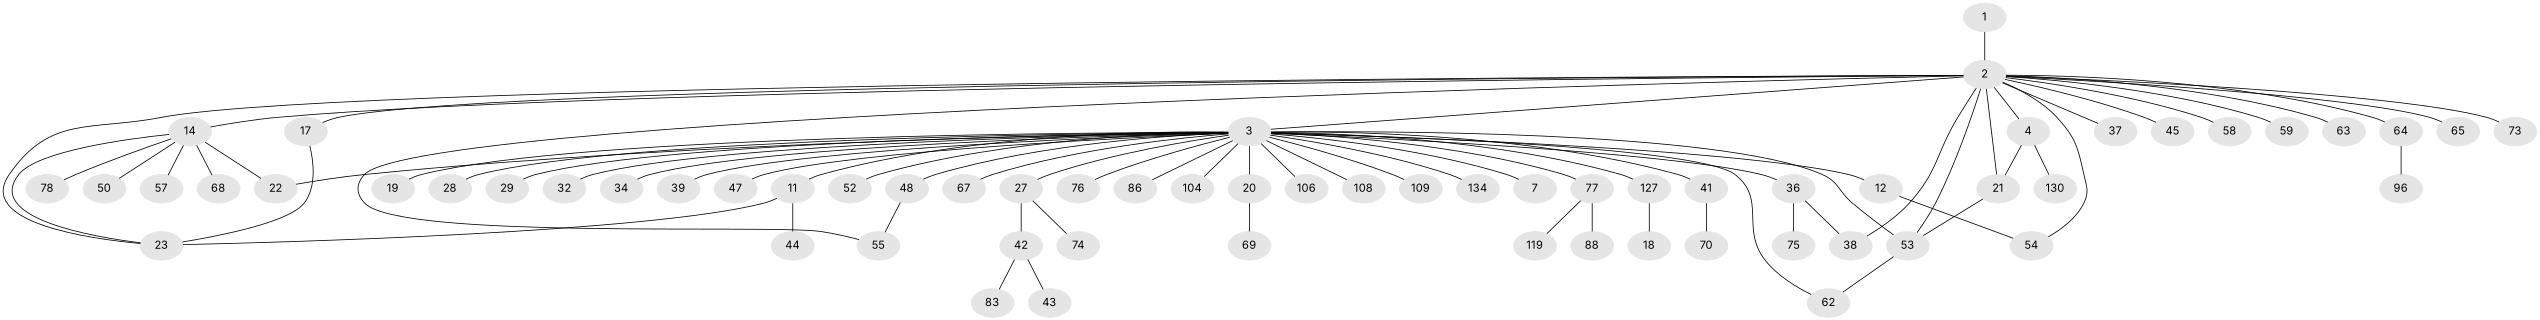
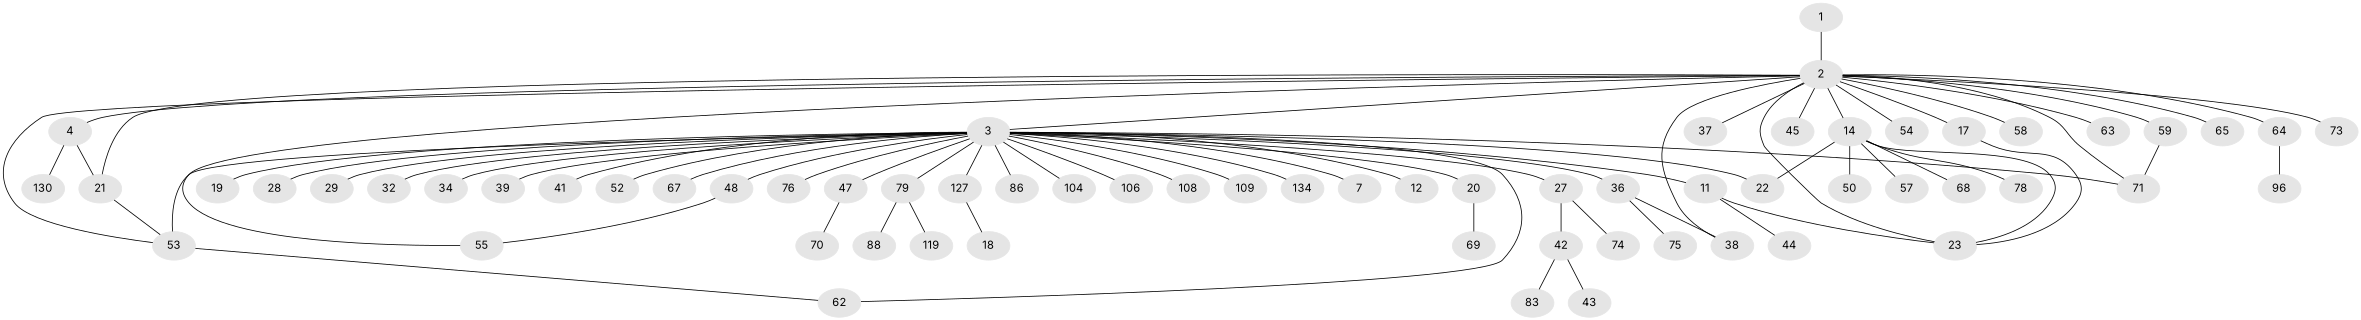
(1592, 189) -> (903, 189)
none -> (2138, 189)
(1706, 217) -> (831, 217)
(1962, 219) -> none
